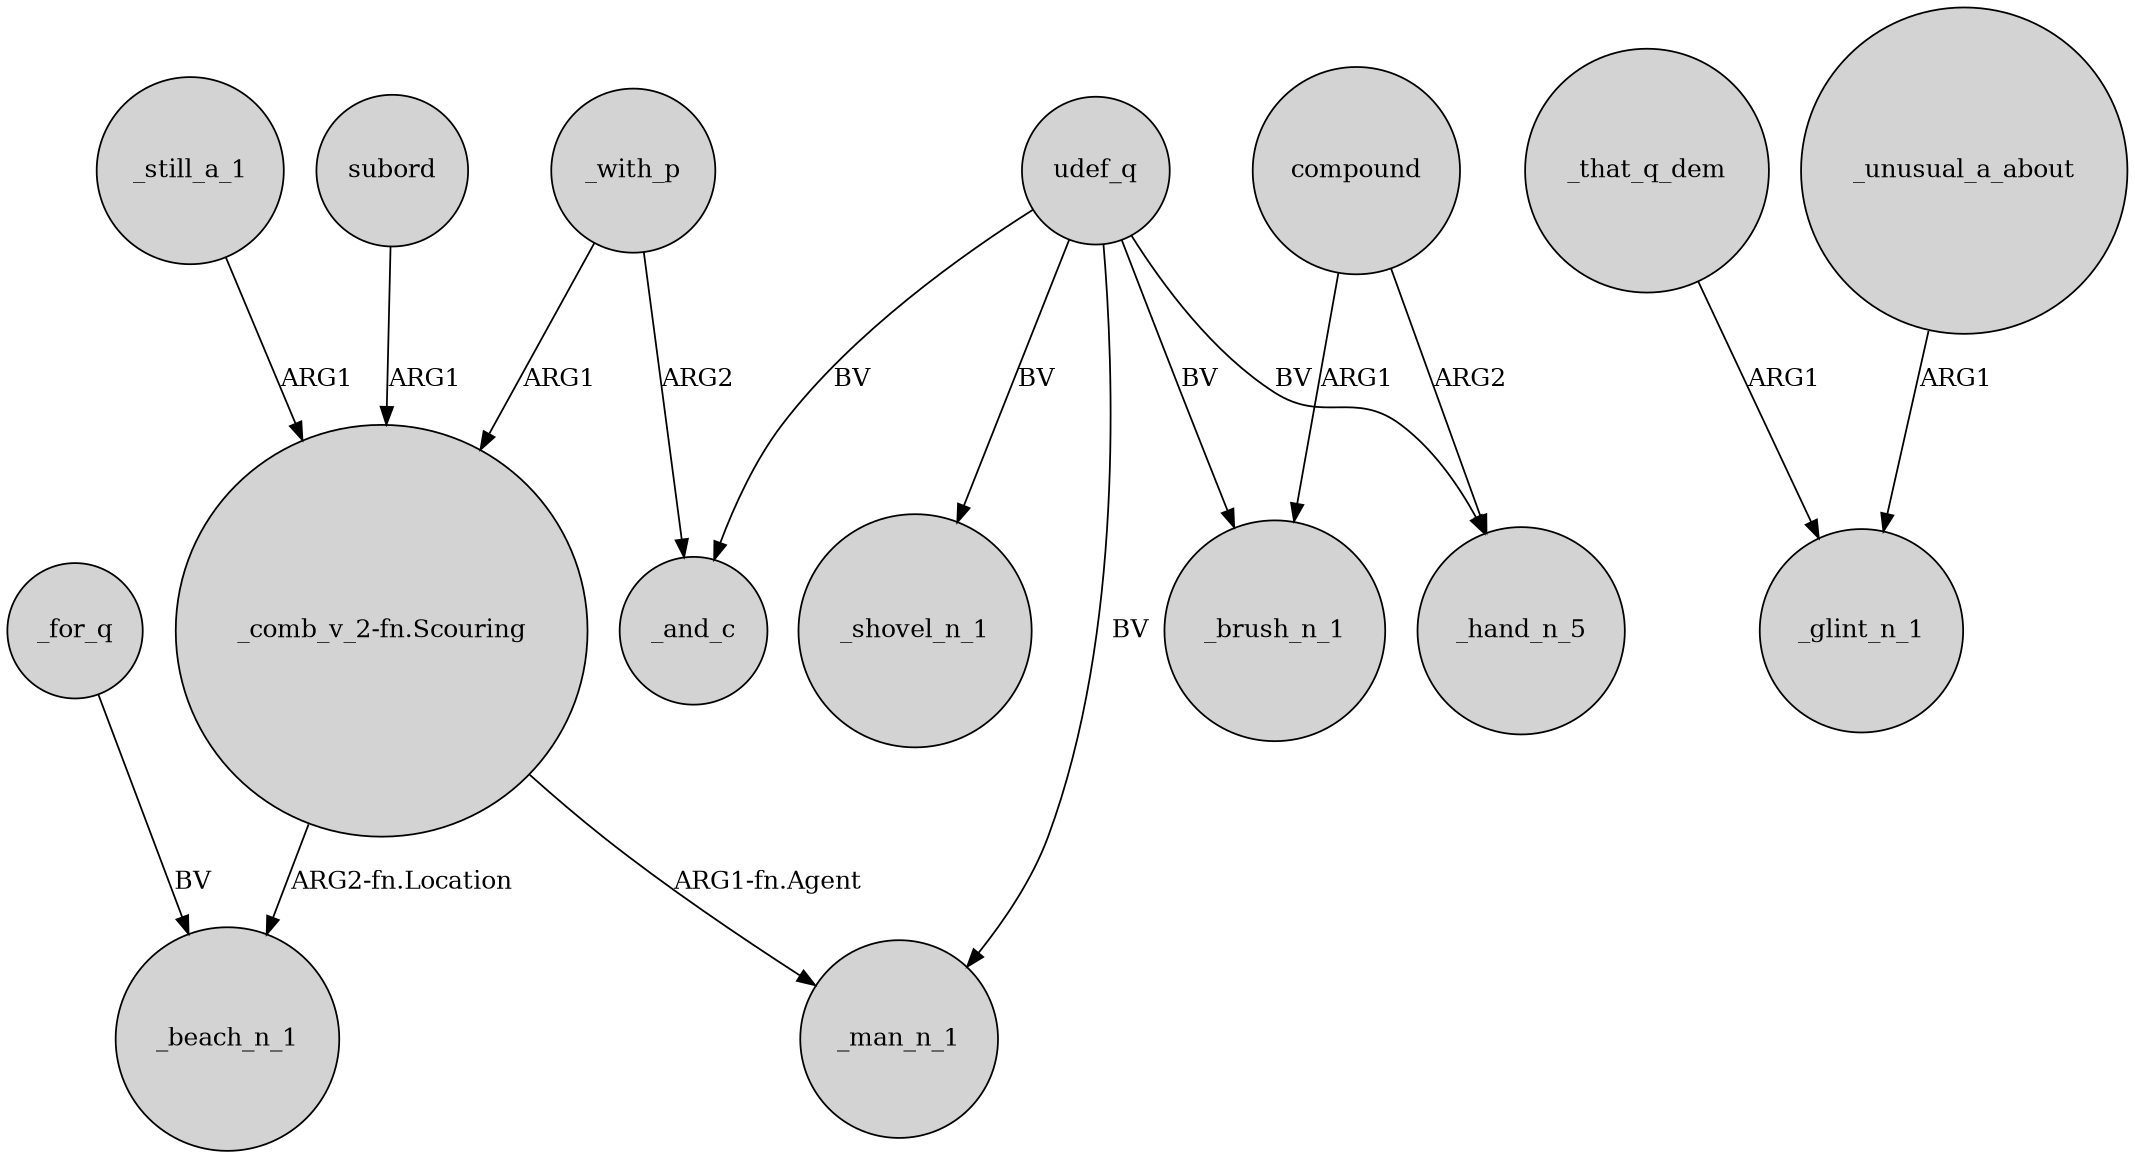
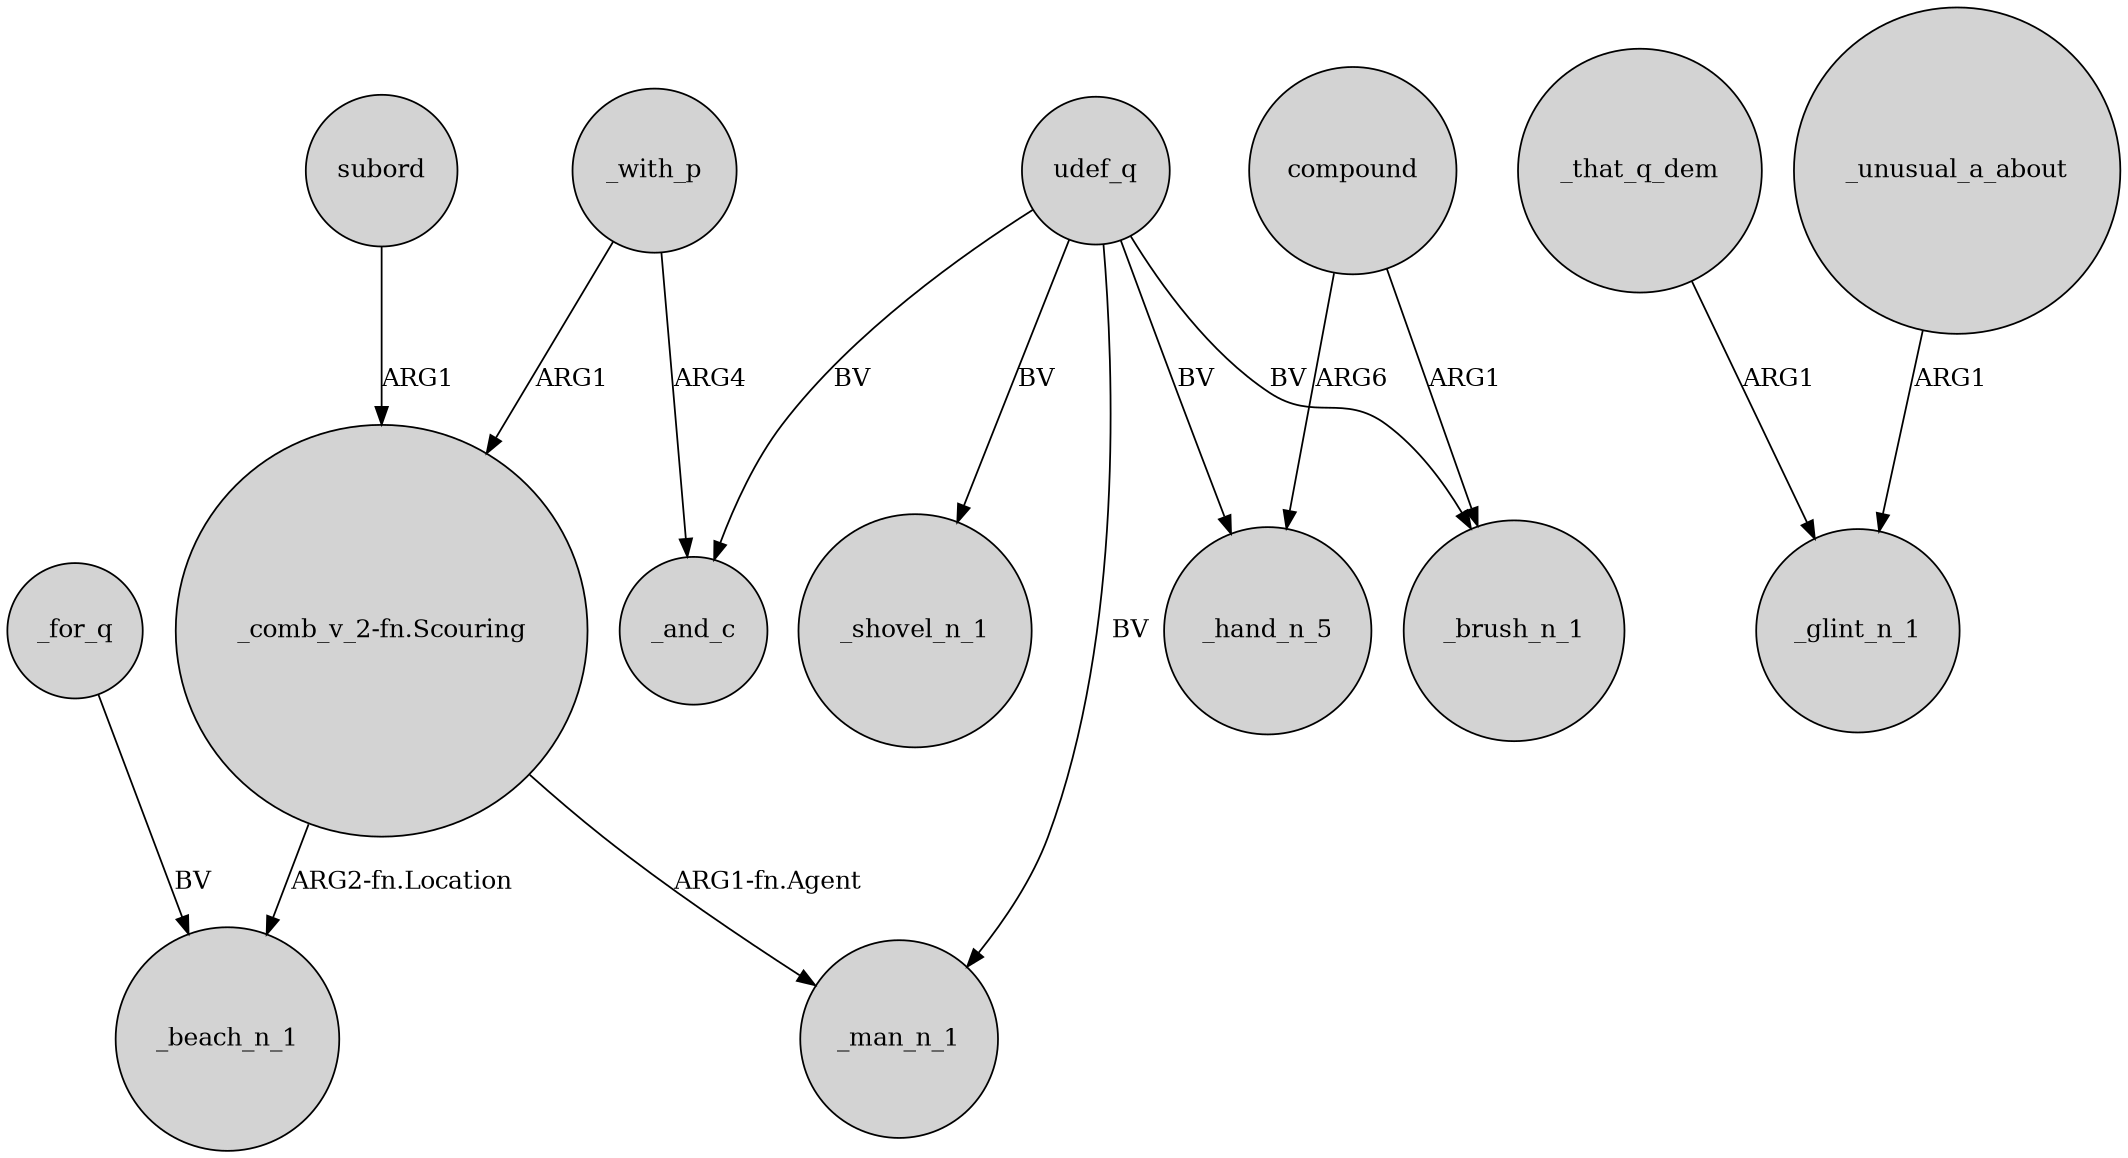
(190, 171) -> none
(698, 379) -> (710, 379)
(1471, 379) -> (1352, 379)
